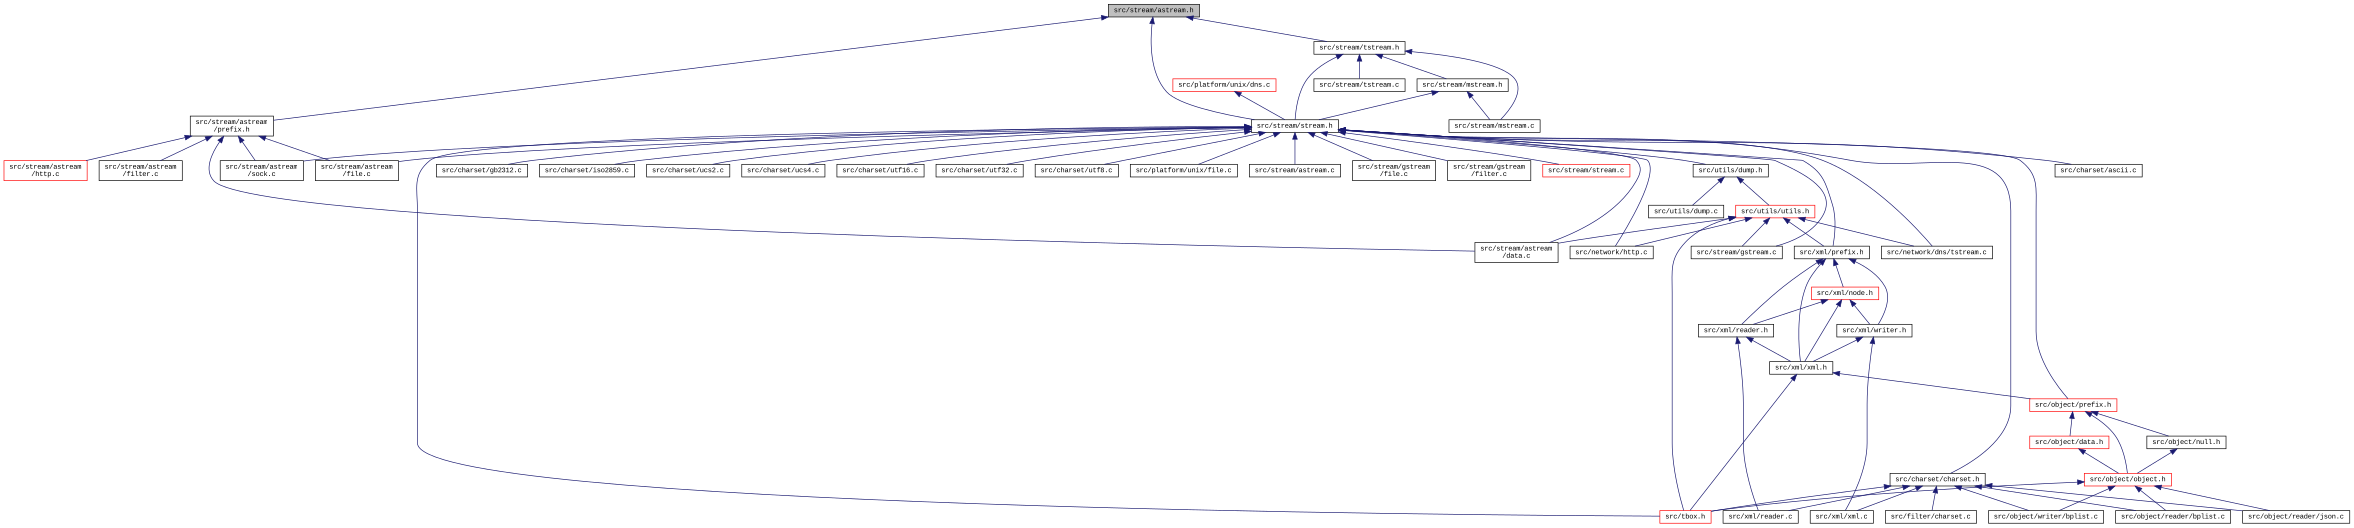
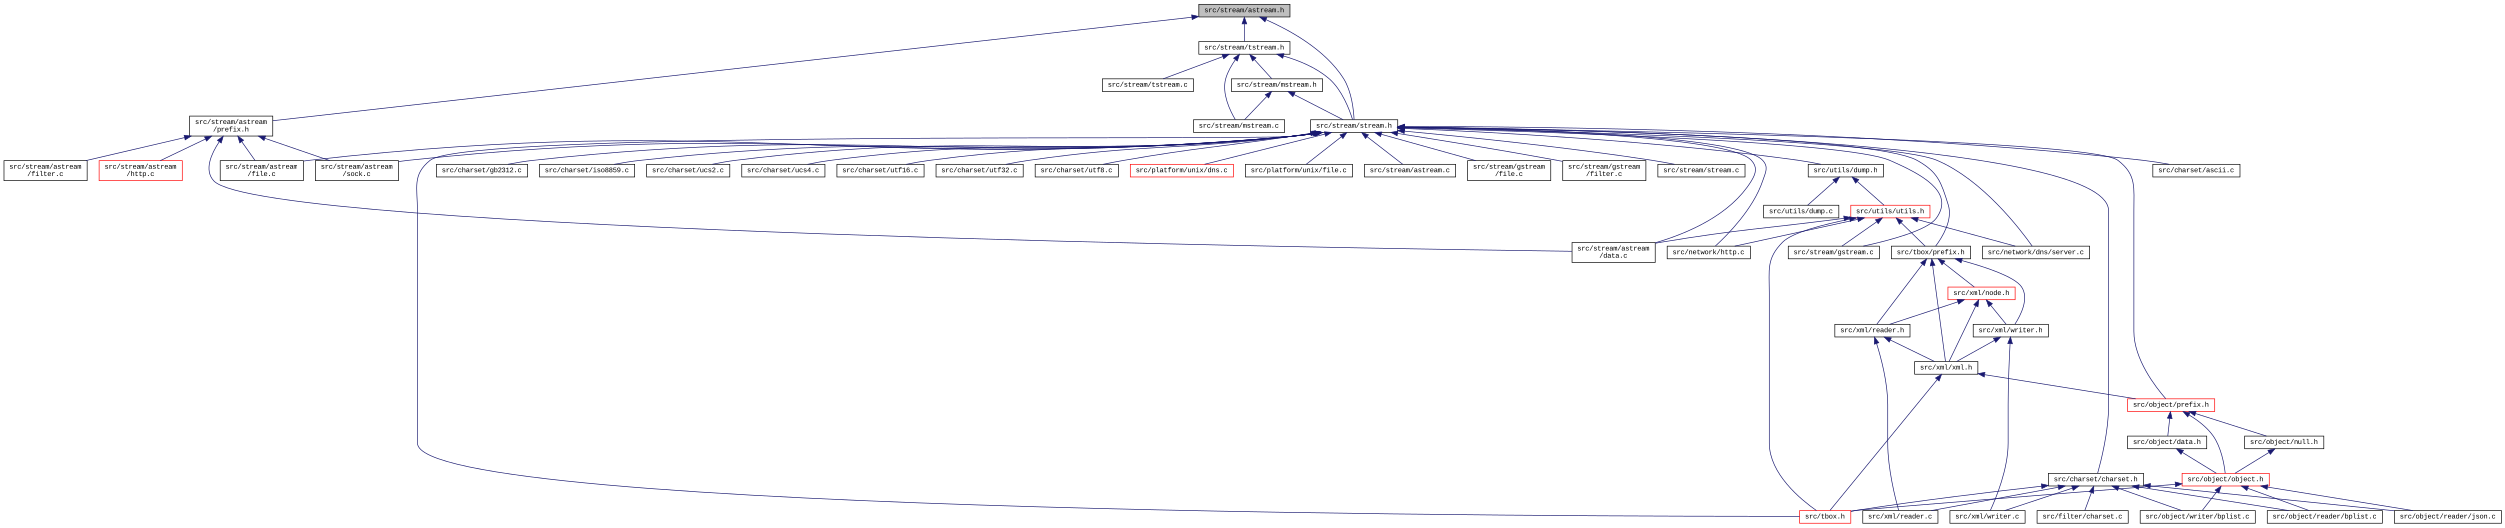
(1263, 107) -> (1265, 149)
(587, 171) -> (587, 171)
(1586, 171) -> (1701, 171)
(1832, 252) -> (1931, 252)
(1937, 252) -> (2036, 252)
(2069, 442) -> (2167, 442)
(1842, 517) -> (1988, 517)
